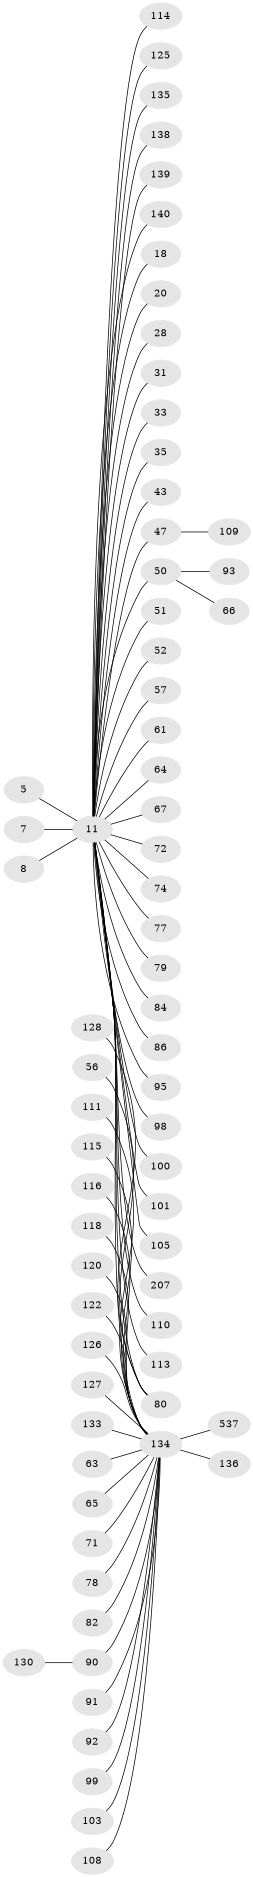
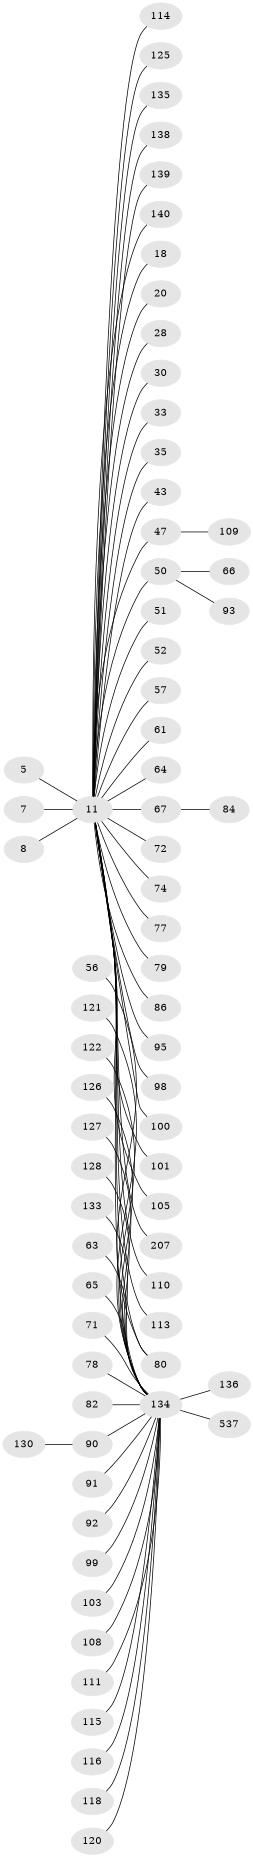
(161, 373) -> (161, 373)
(112, 924) -> (195, 810)
none -> (92, 1008)
(127, 1217) -> (127, 1286)
